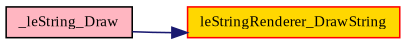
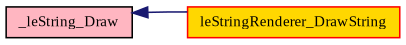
(152, 32) -> (168, 12)
